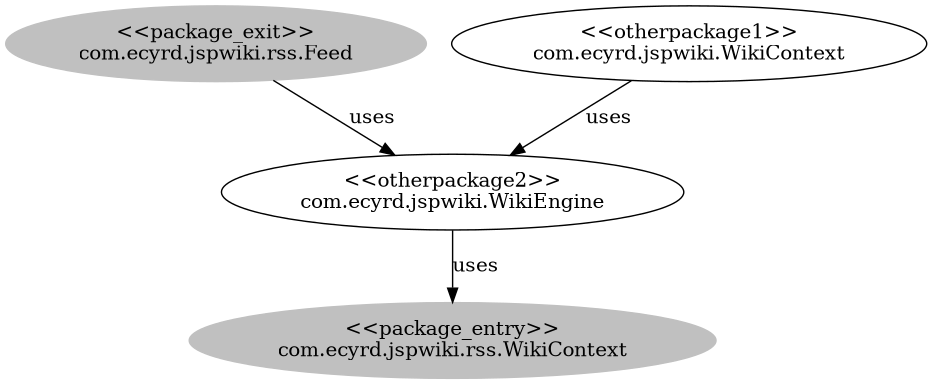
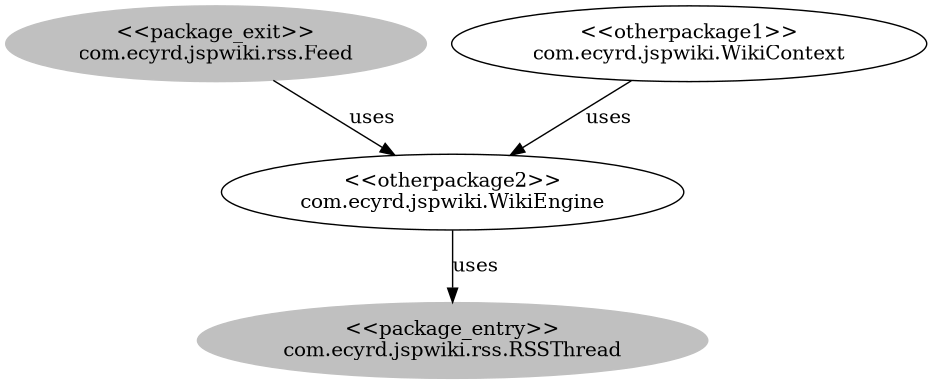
(453, 340) -> (453, 340)
